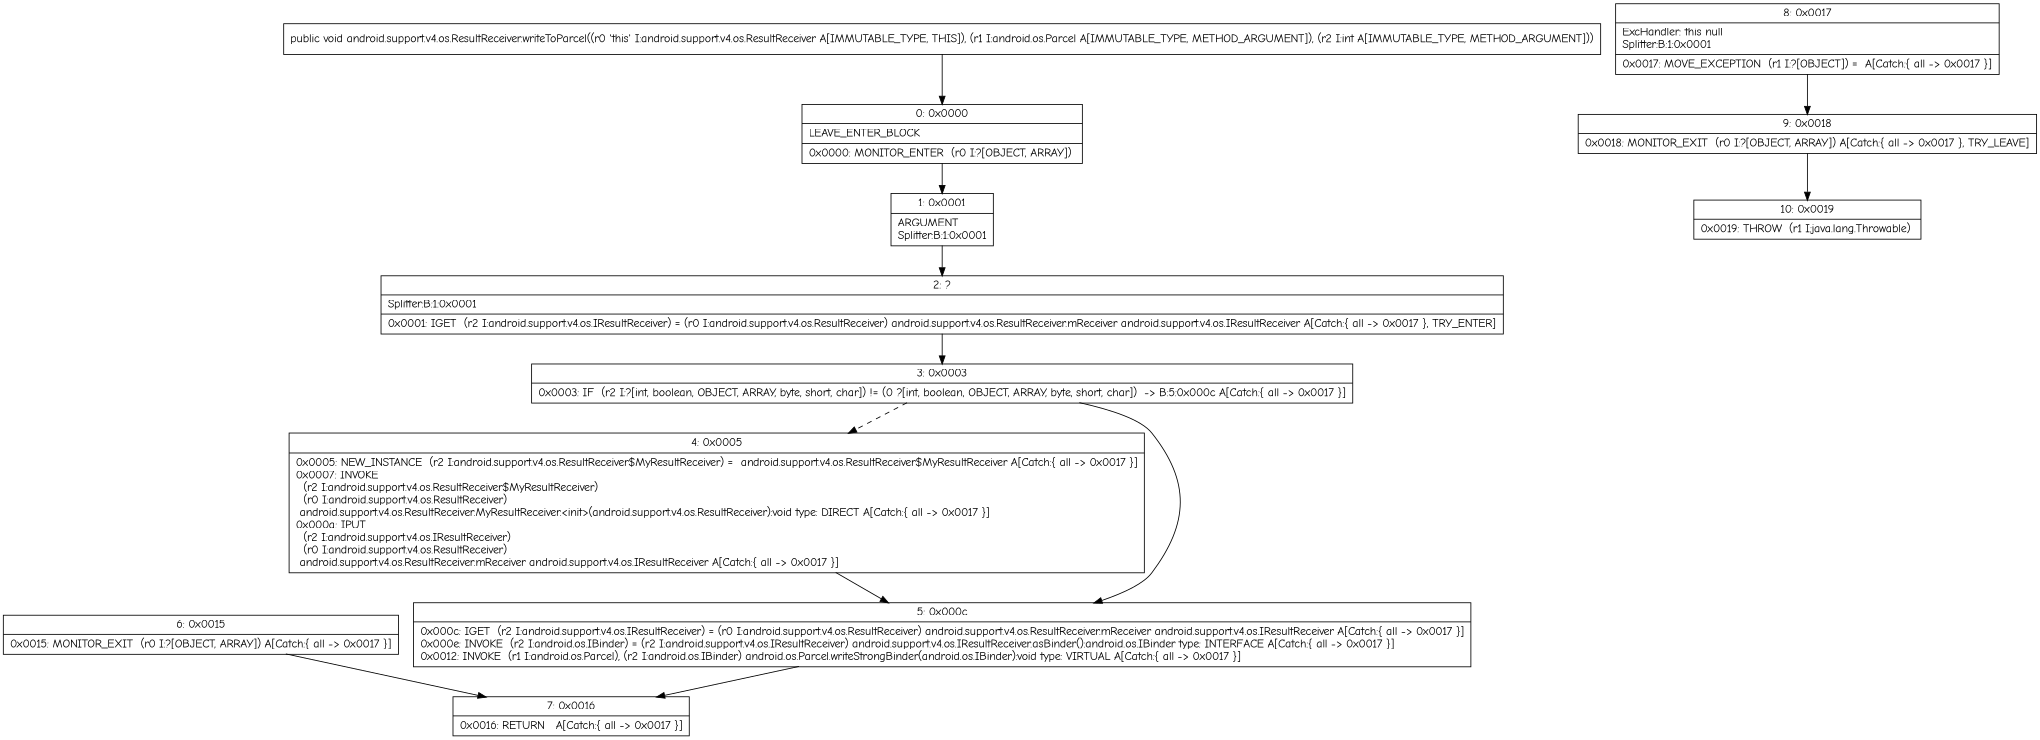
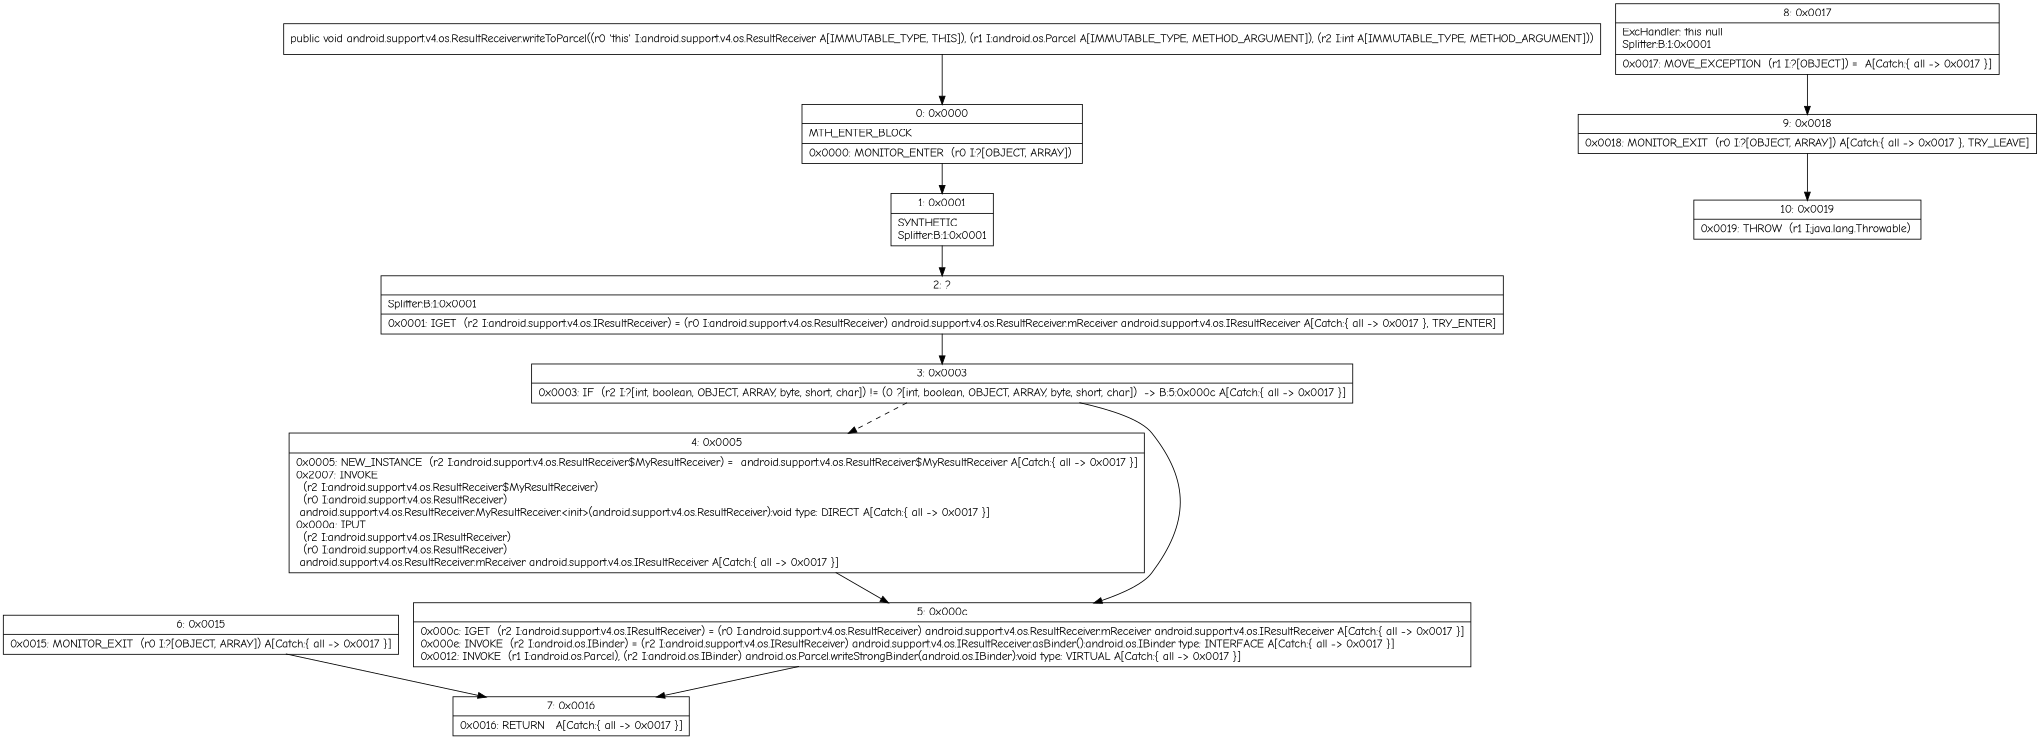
(864, 133) -> (860, 133)
(928, 223) -> (928, 223)
(341, 475) -> (341, 475)
